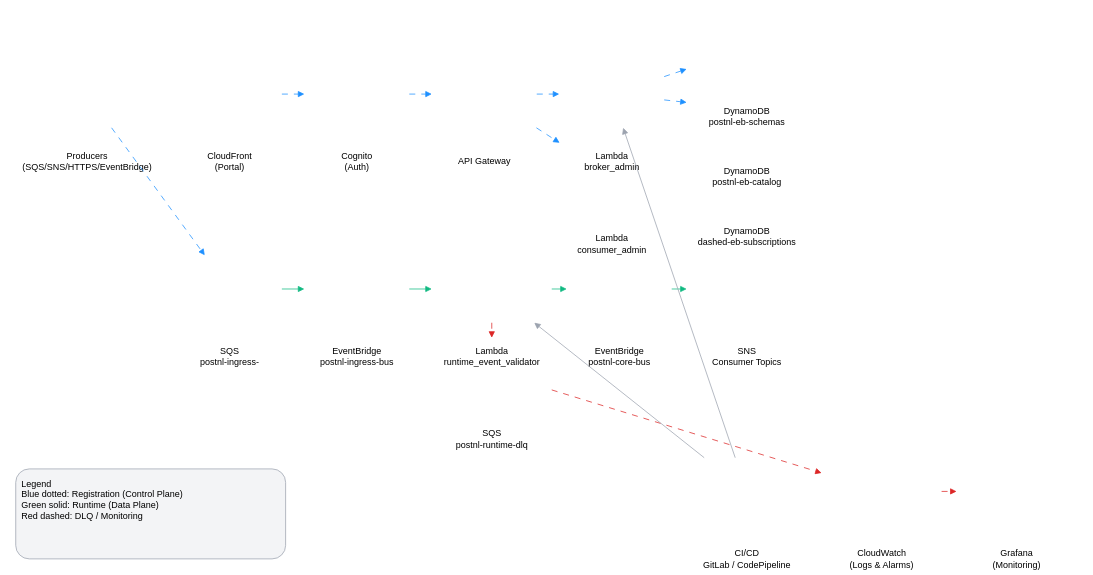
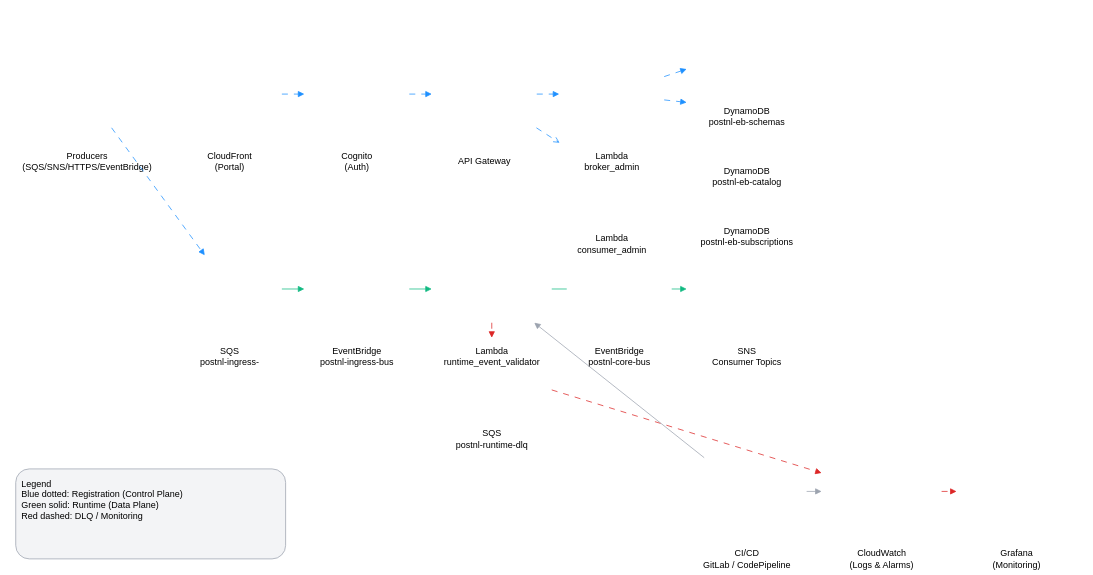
(553, 138) -> (555, 140)
(747, 237) -> (747, 237)
(559, 289) -> (562, 289)
(680, 296) -> (811, 492)
